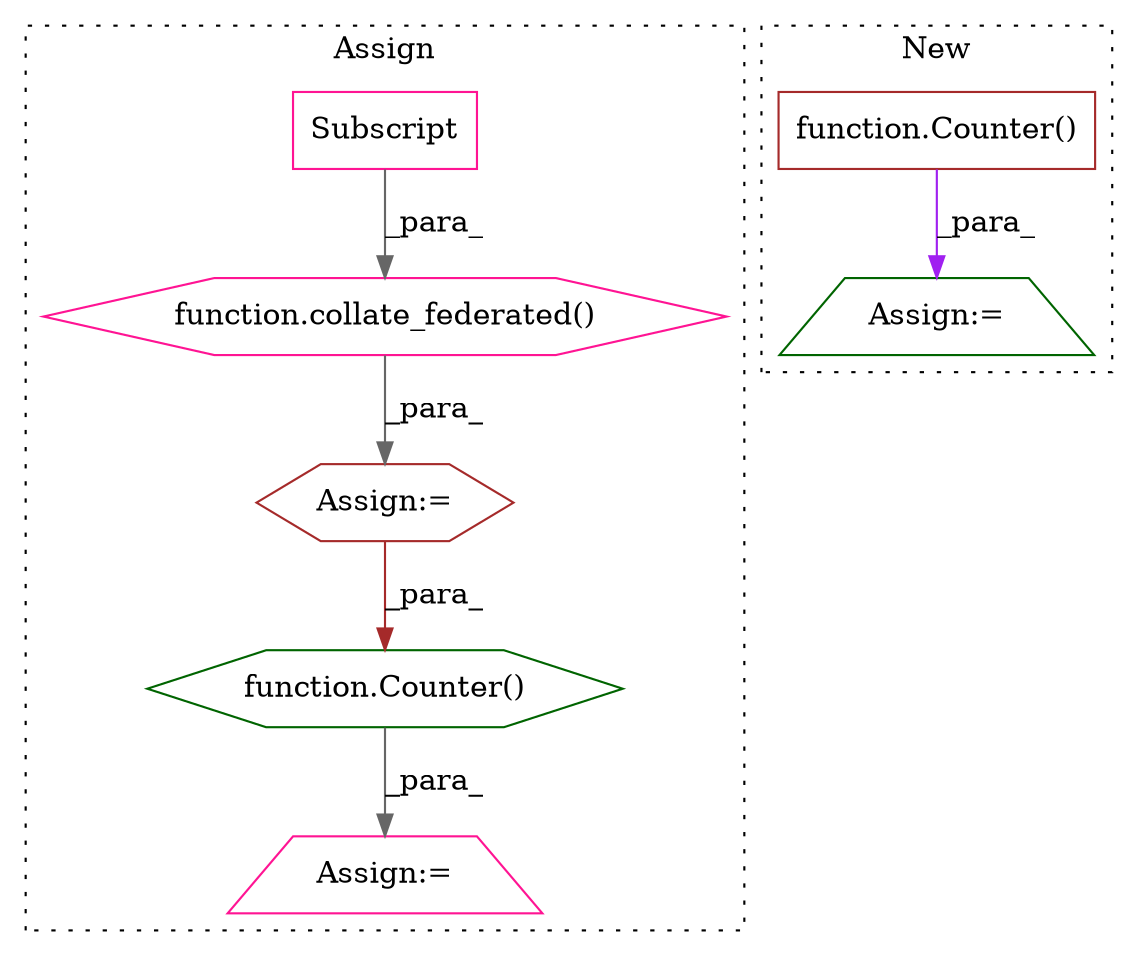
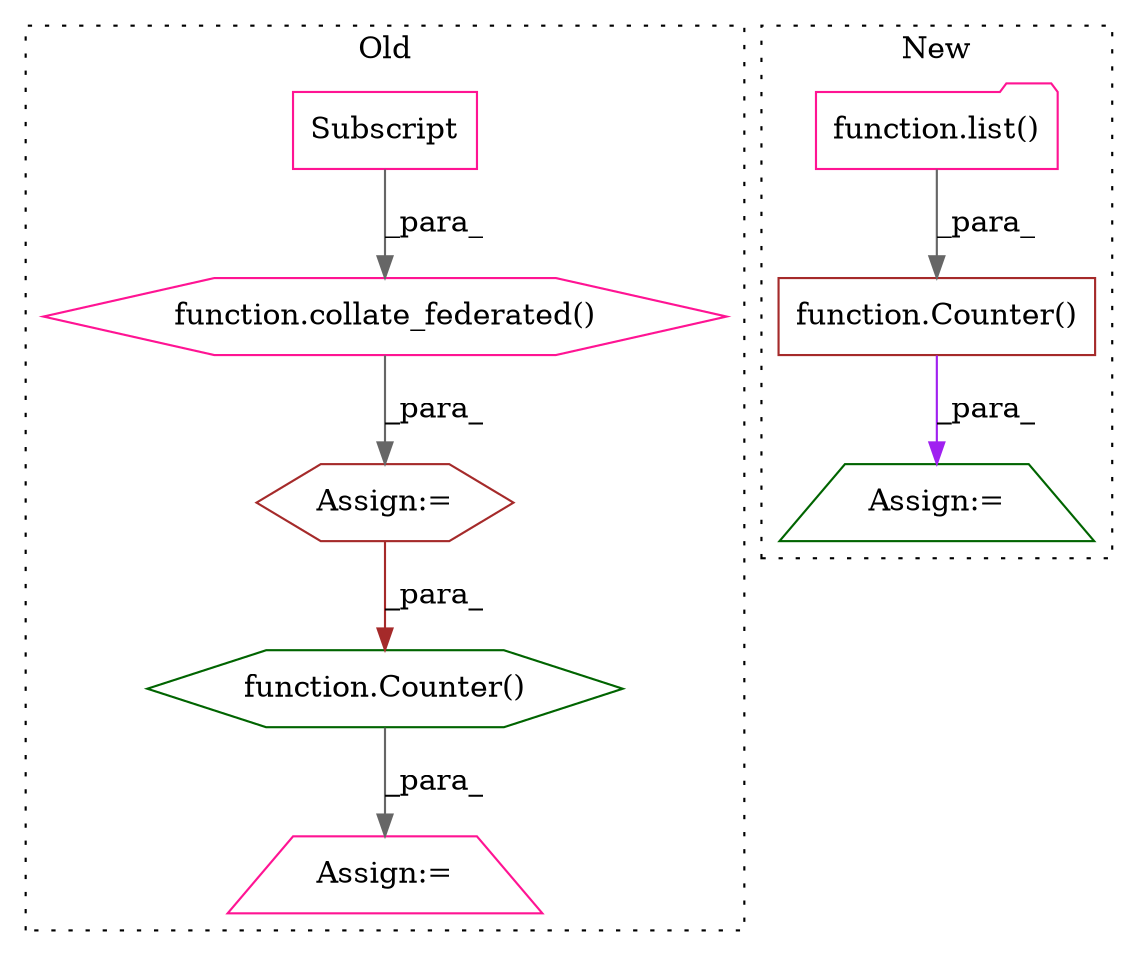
(385, 50) -> (385, 50)
none -> (937, 130)
